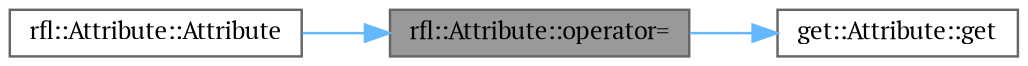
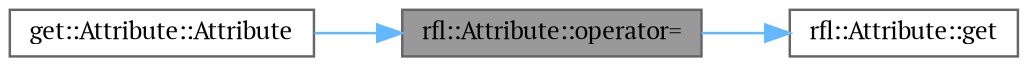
(156, 33) -> (162, 33)
(898, 33) -> (904, 33)
